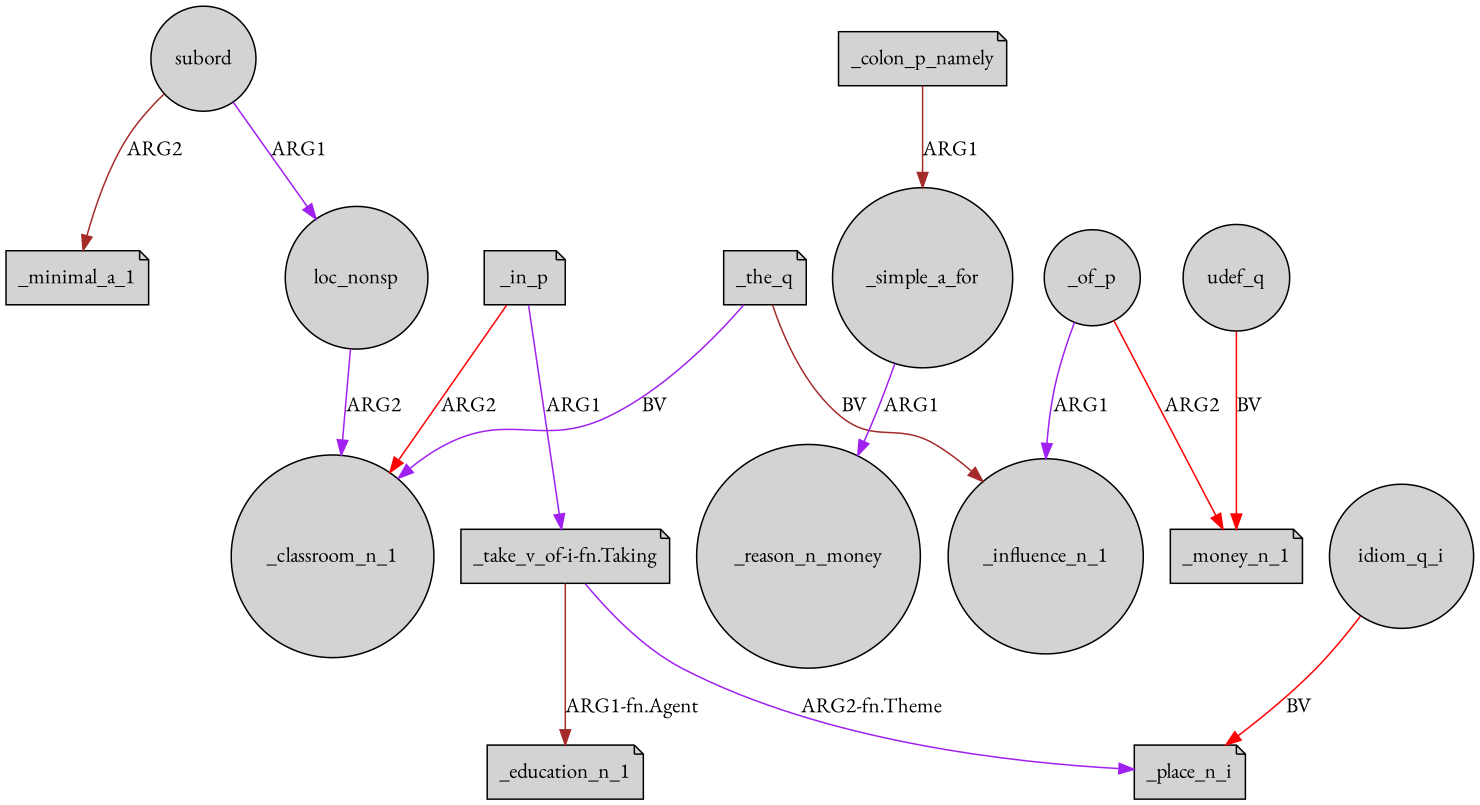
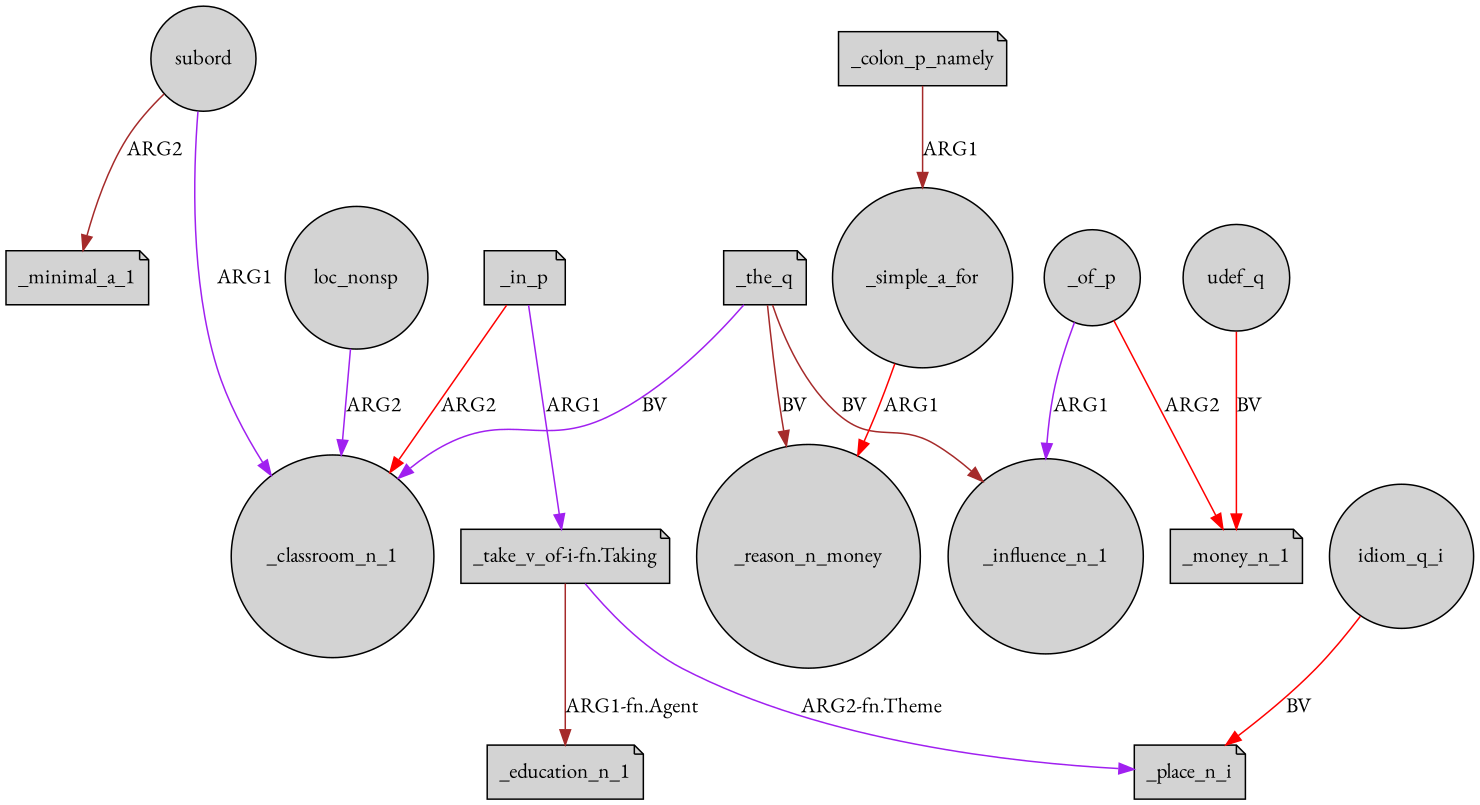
(270, 155) -> (201, 293)
none -> (775, 368)
(880, 403) -> (880, 403)
